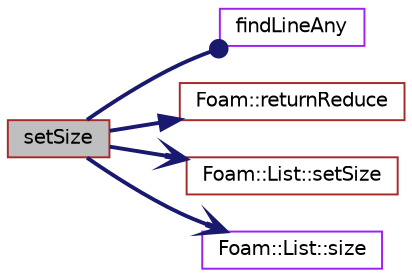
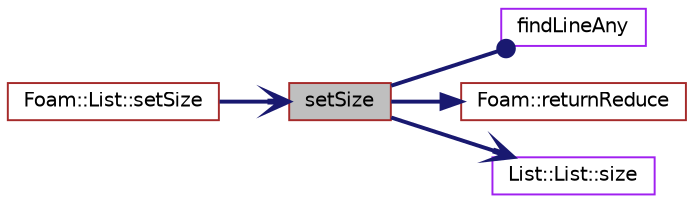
(138, 151) -> (244, 102)
(292, 250) -> (574, 176)
